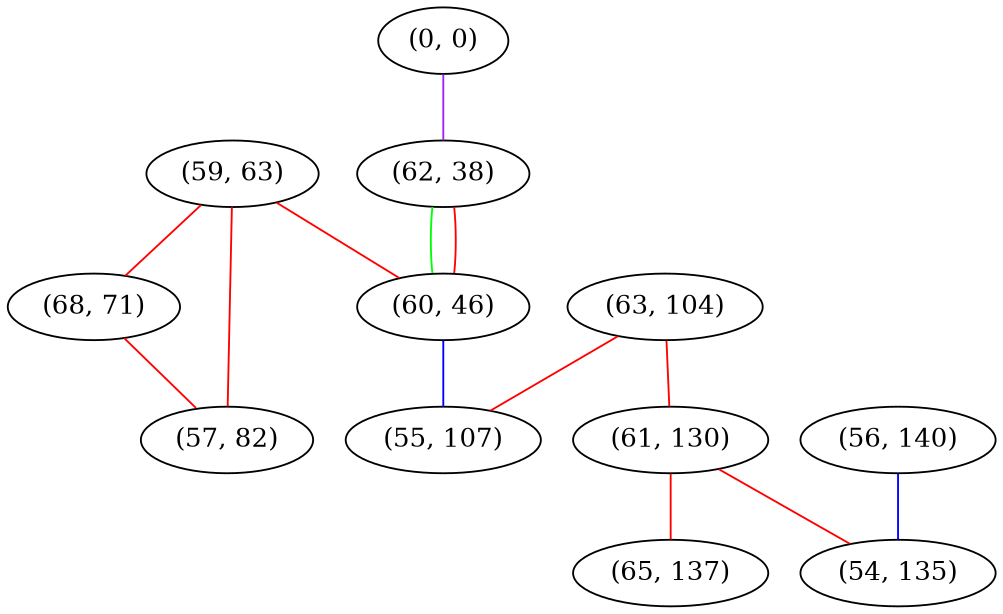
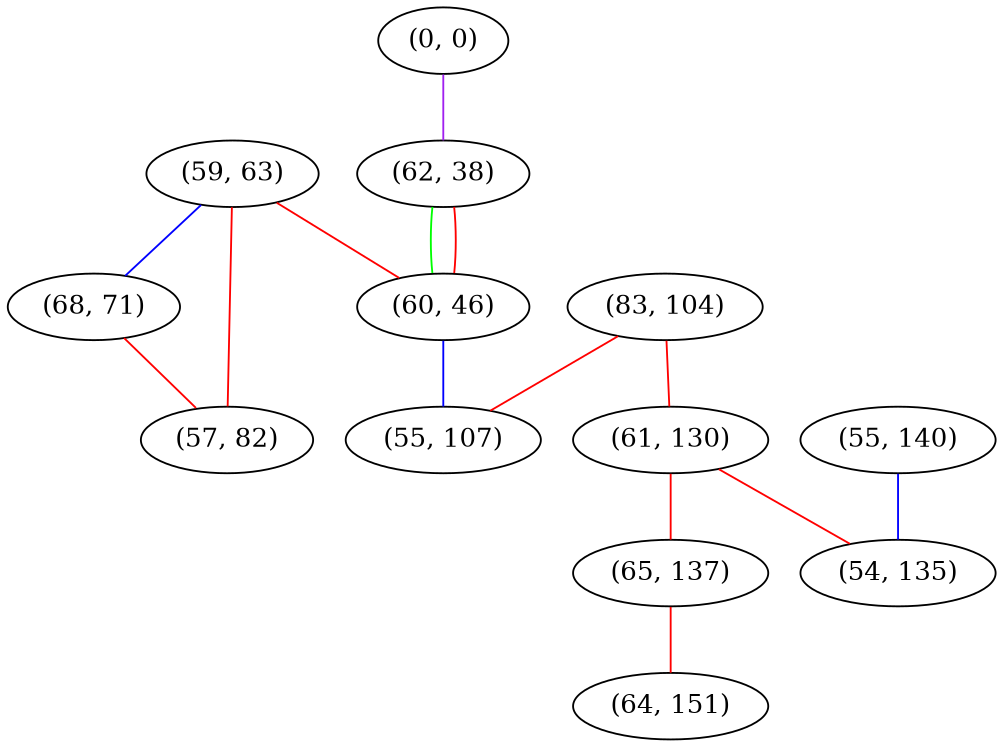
(163, 240) -> (163, 240)
(665, 307) -> (665, 307)
(898, 440) -> (898, 440)
none -> (671, 706)
